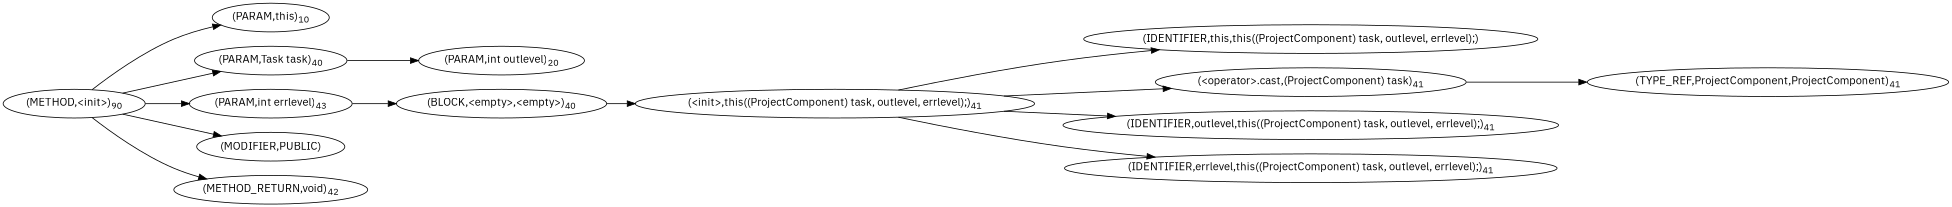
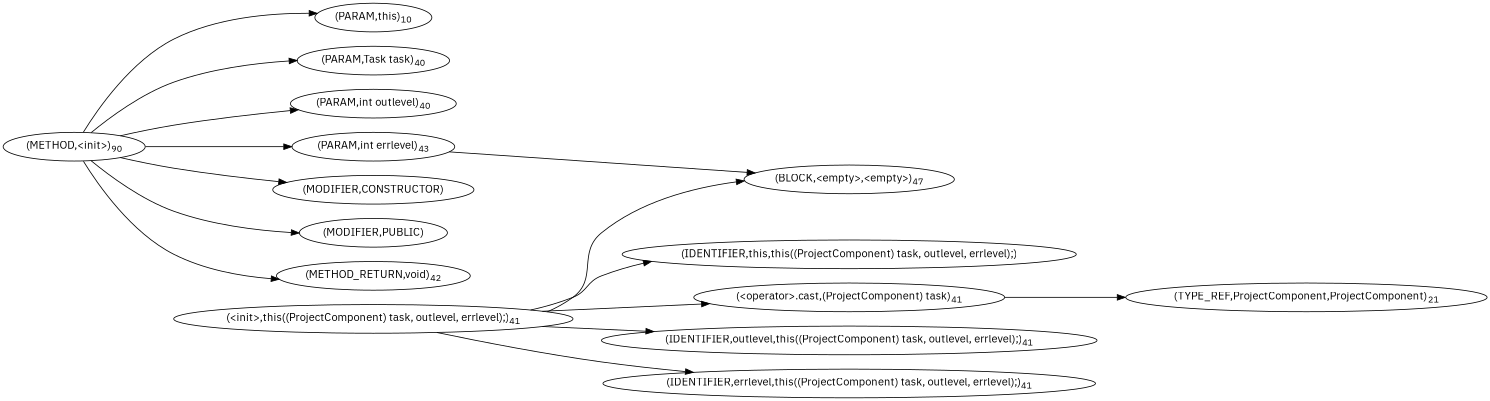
(553, 59) -> (425, 102)
(379, 61) -> (205, 121)
(1895, 81) -> (1434, 296)
(570, 102) -> (918, 178)
(617, 104) -> (619, 220)
none -> (373, 190)
